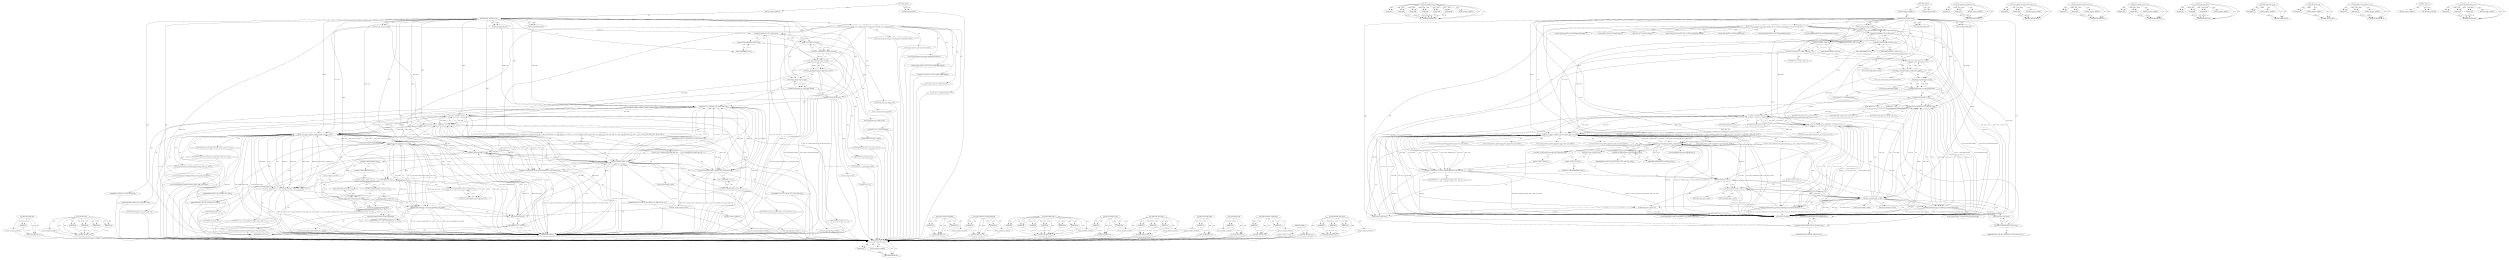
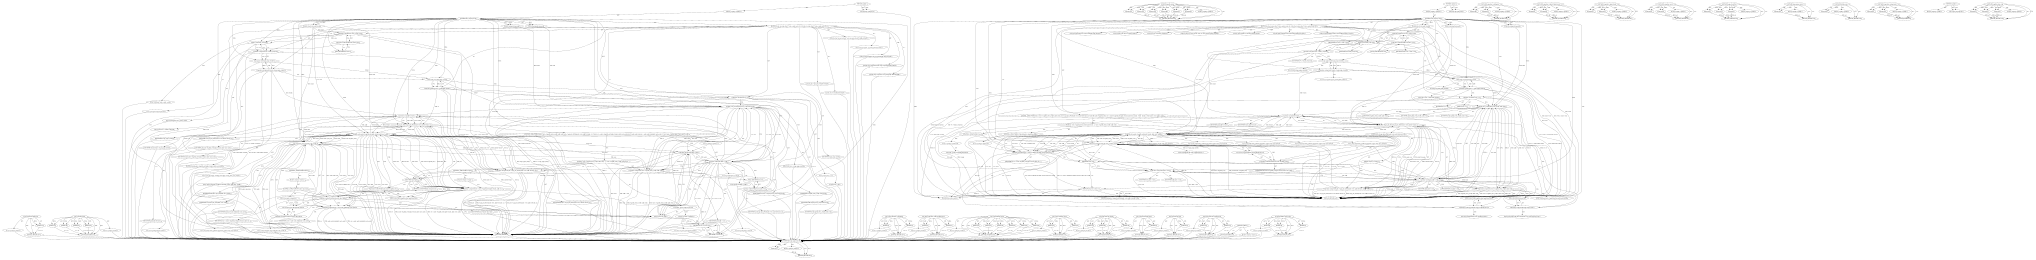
(1610, 148) -> (1060, 139)
(1681, 148) -> (1191, 148)
(367, 166) -> none
none -> (214, 203)
